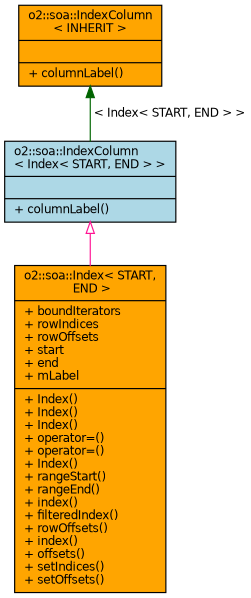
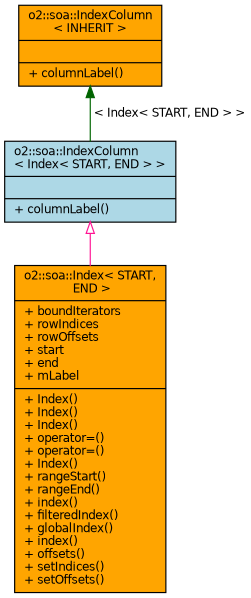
(66, 529) -> (69, 529)
